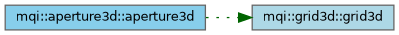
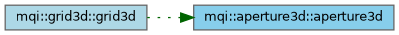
(222, 18) -> (164, 18)
